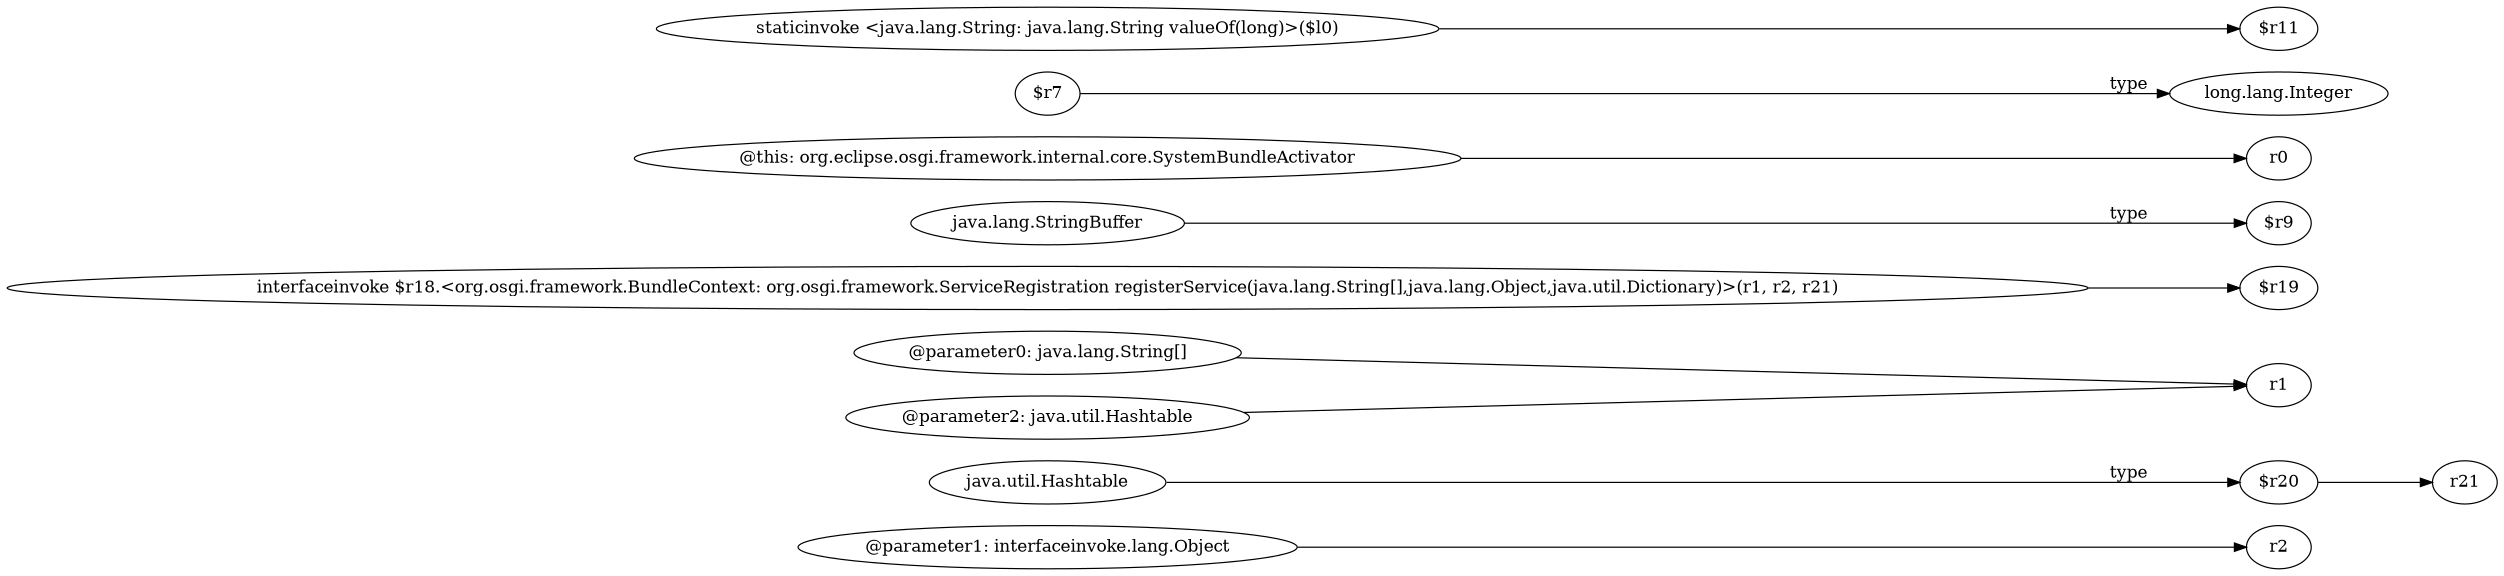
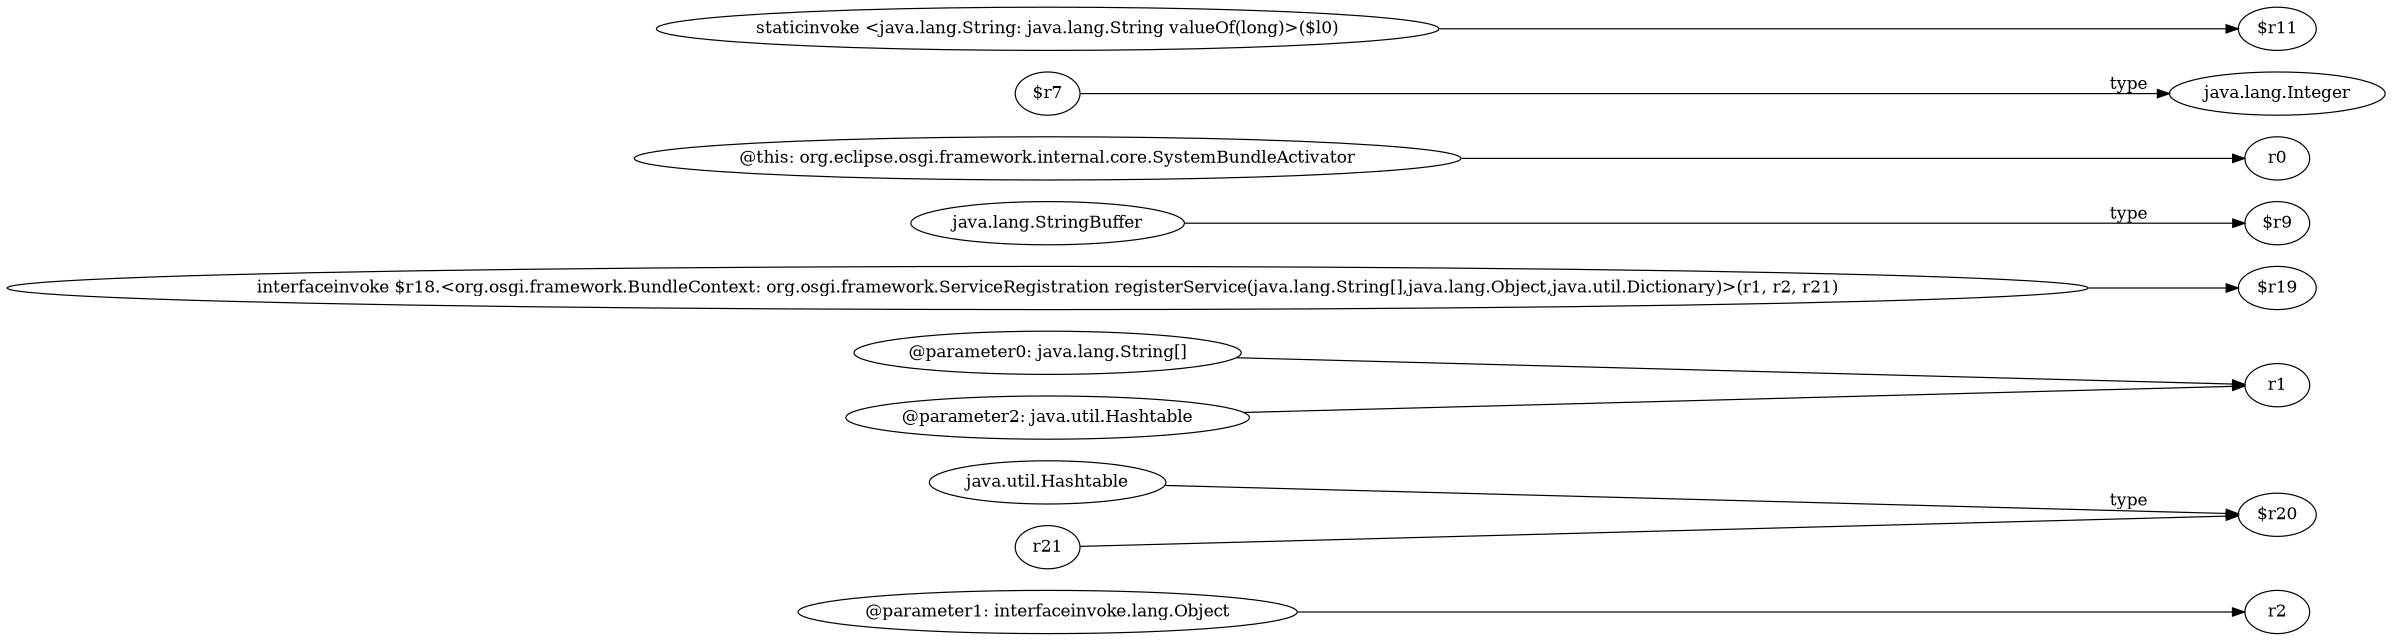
(2279, 94) -> (2277, 94)
(2369, 482) -> (1653, 531)
